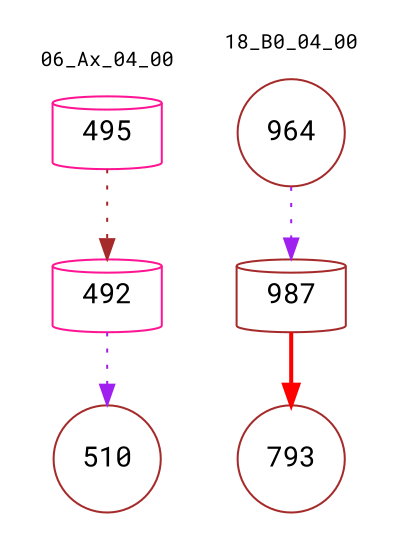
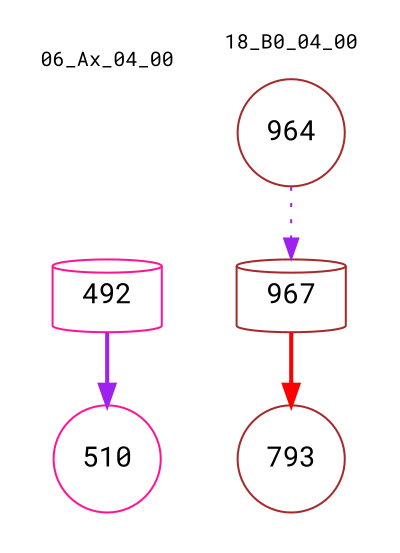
(107, 133) -> none
(291, 296) -> (291, 296)
(107, 358) -> (107, 358)
(107, 459) -> (107, 459)
